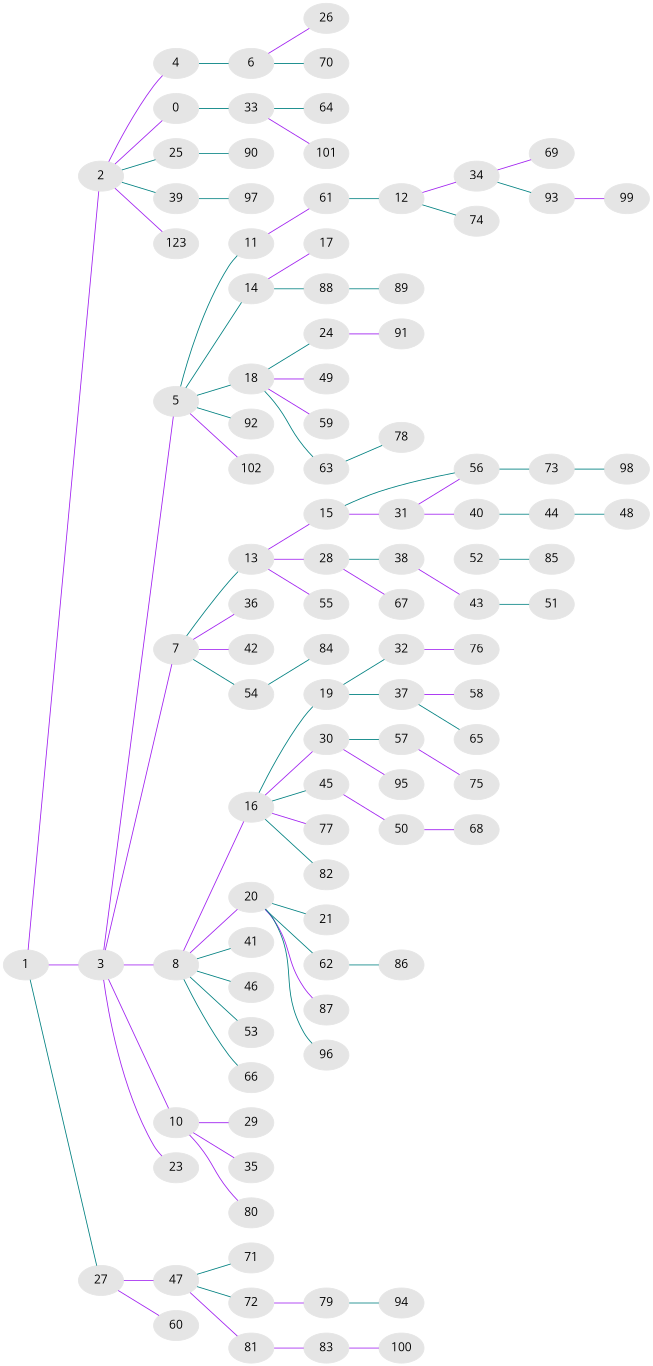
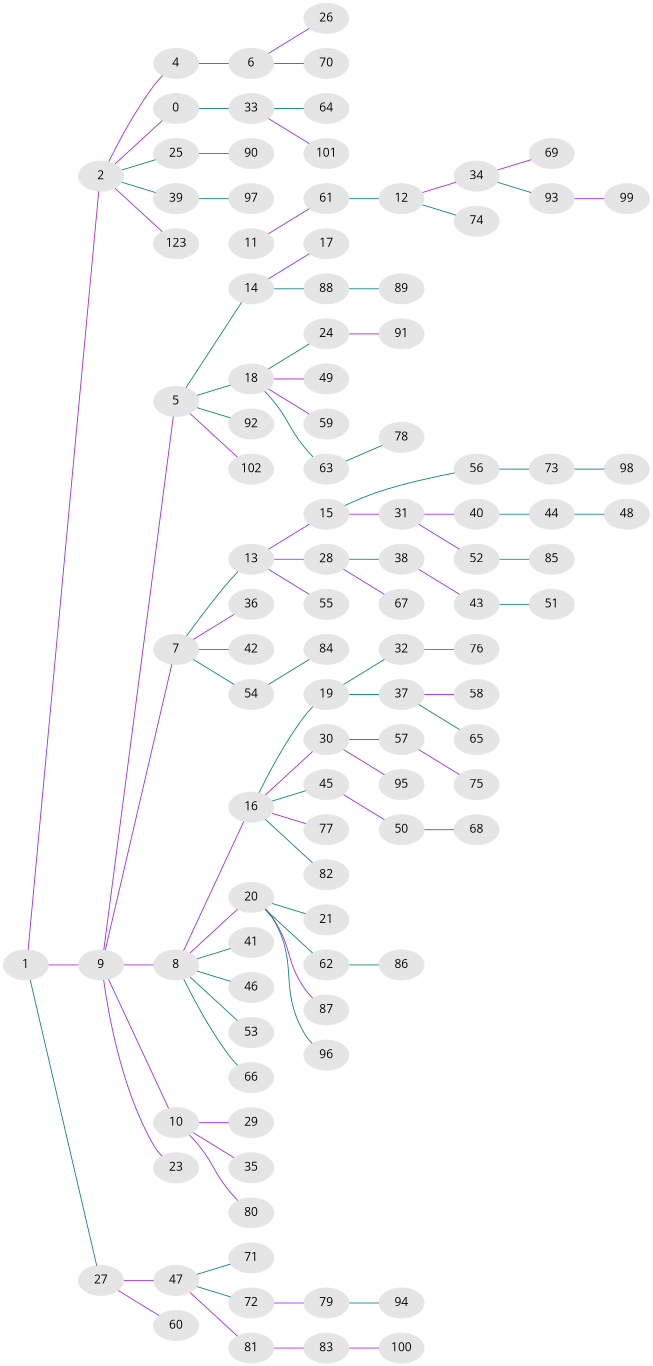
(203, 318) -> none
(439, 492) -> (439, 537)
(101, 965) -> (101, 965)
